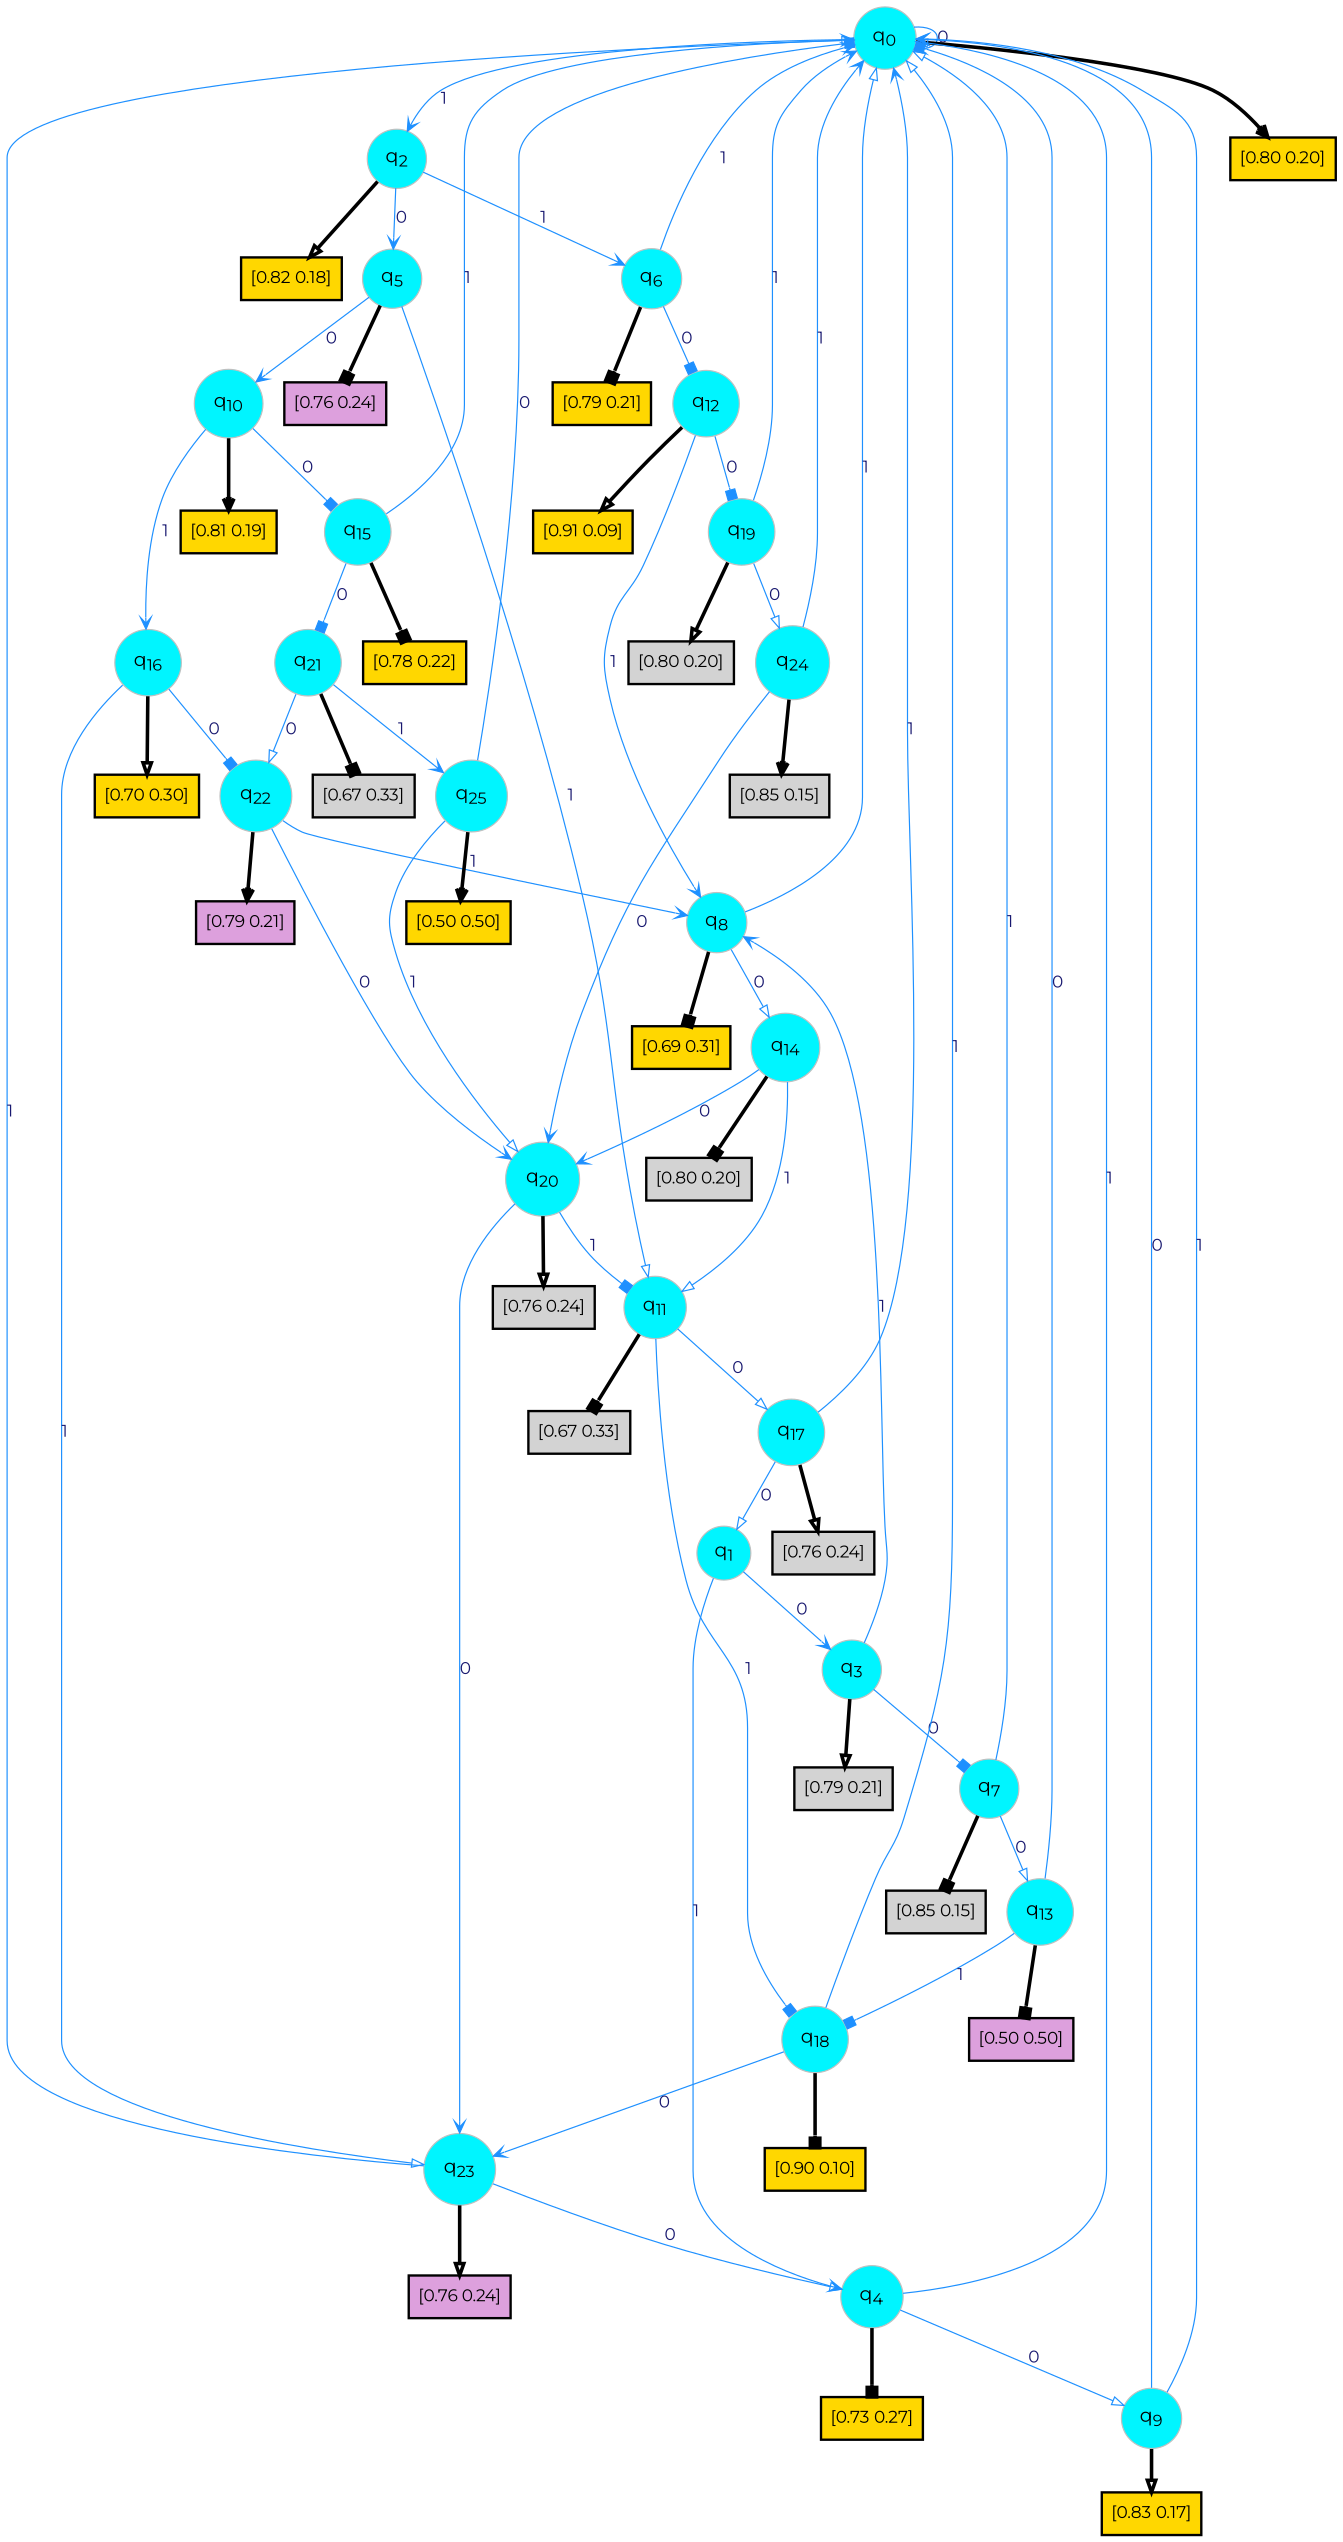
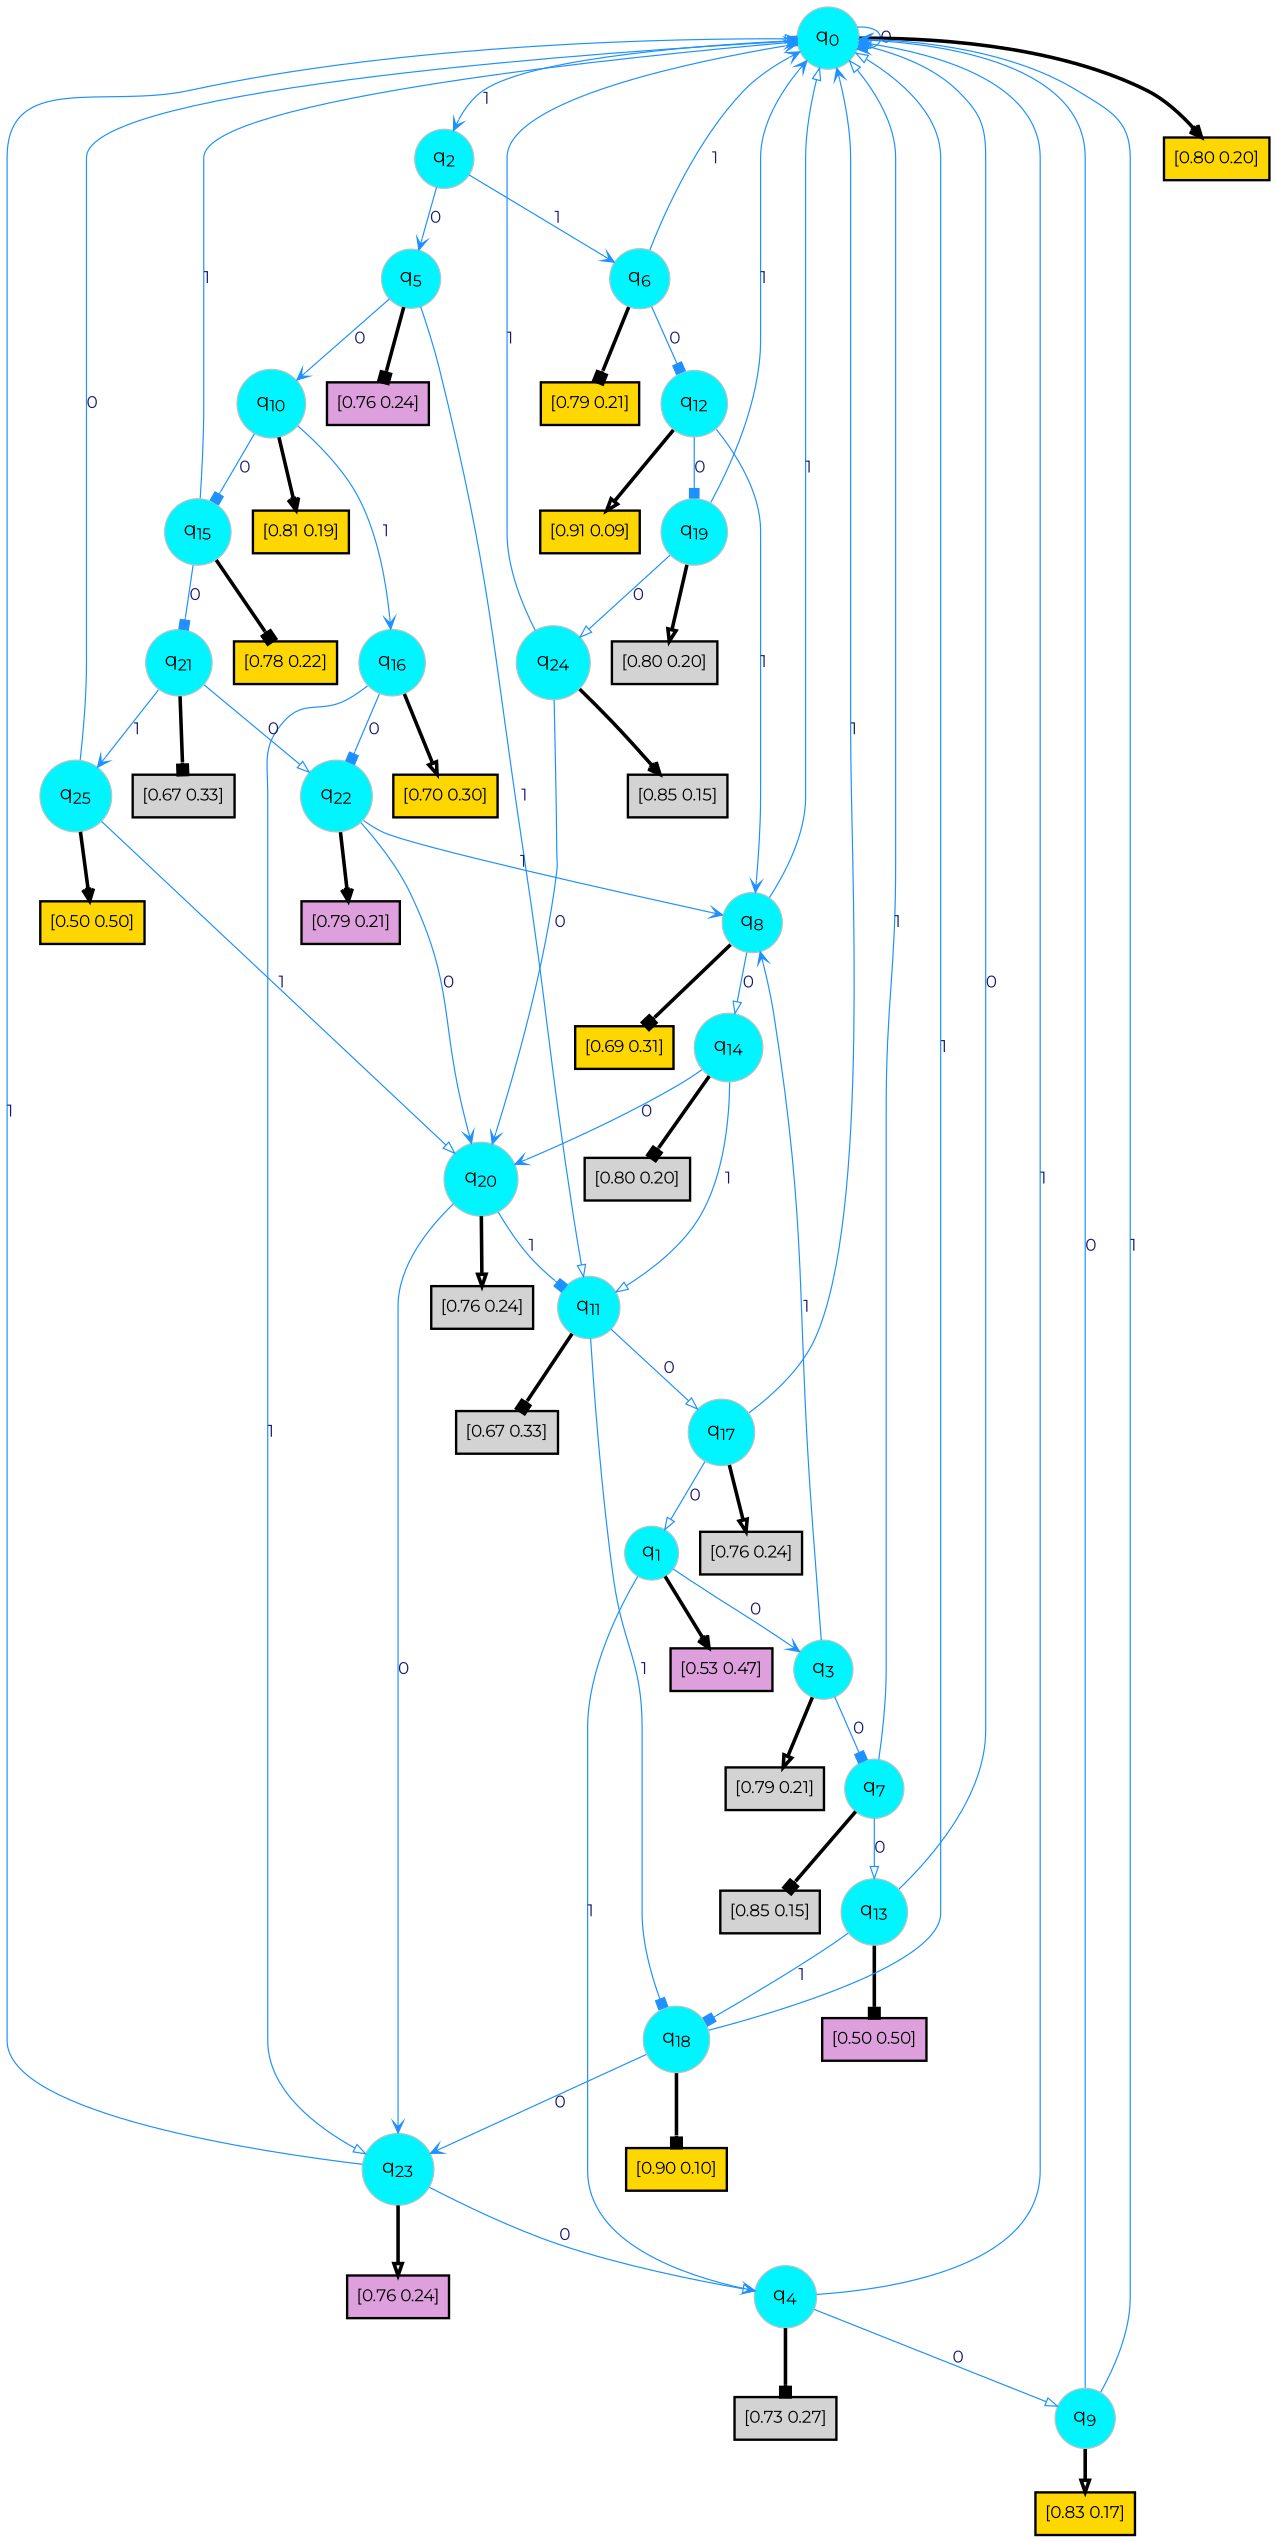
(291, 279) -> none
none -> (721, 1670)
(872, 2418) -> (785, 2418)
